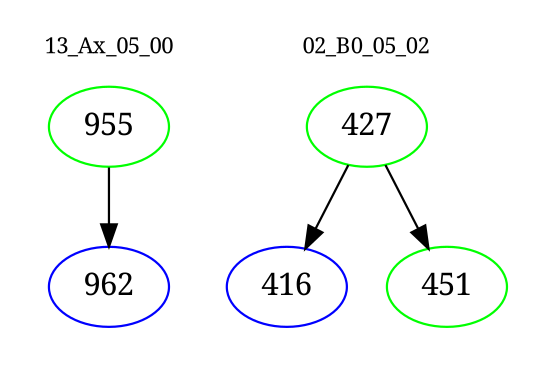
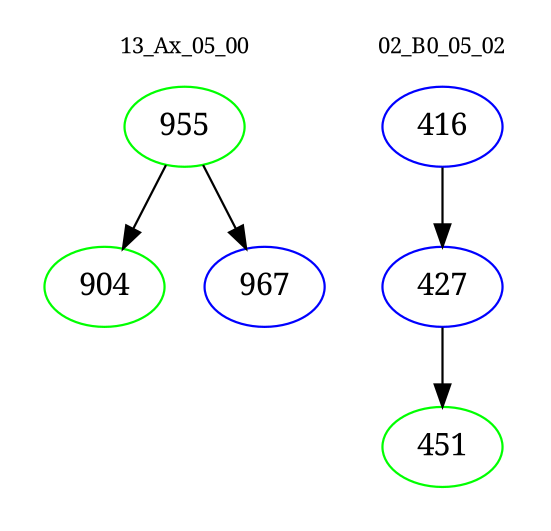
(367, 127) -> (442, 287)
(332, 197) -> (442, 196)
none -> (105, 287)
(109, 287) -> (265, 287)
